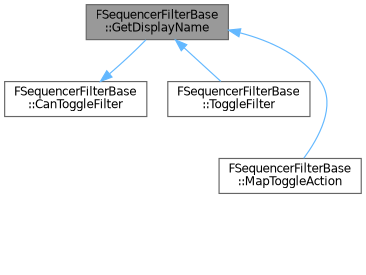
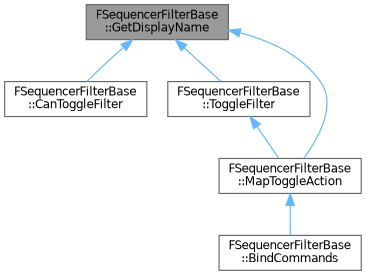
(128, 57) -> (105, 64)
none -> (268, 142)
none -> (290, 253)
